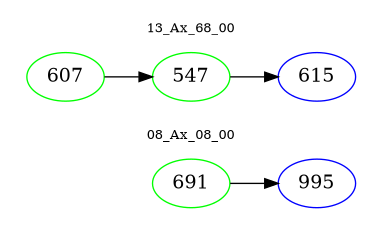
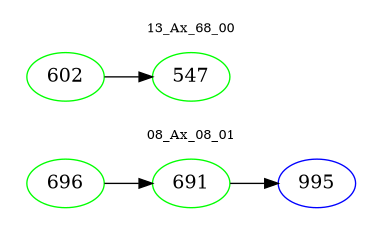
(66, 77) -> (66, 77)
(317, 77) -> none
(191, 136) -> (191, 136)
none -> (66, 183)
